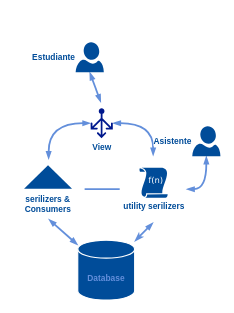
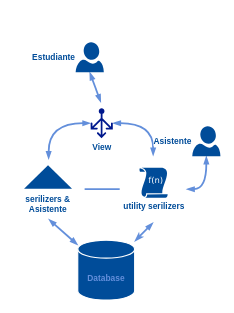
(48, 204) -> (48, 204)
